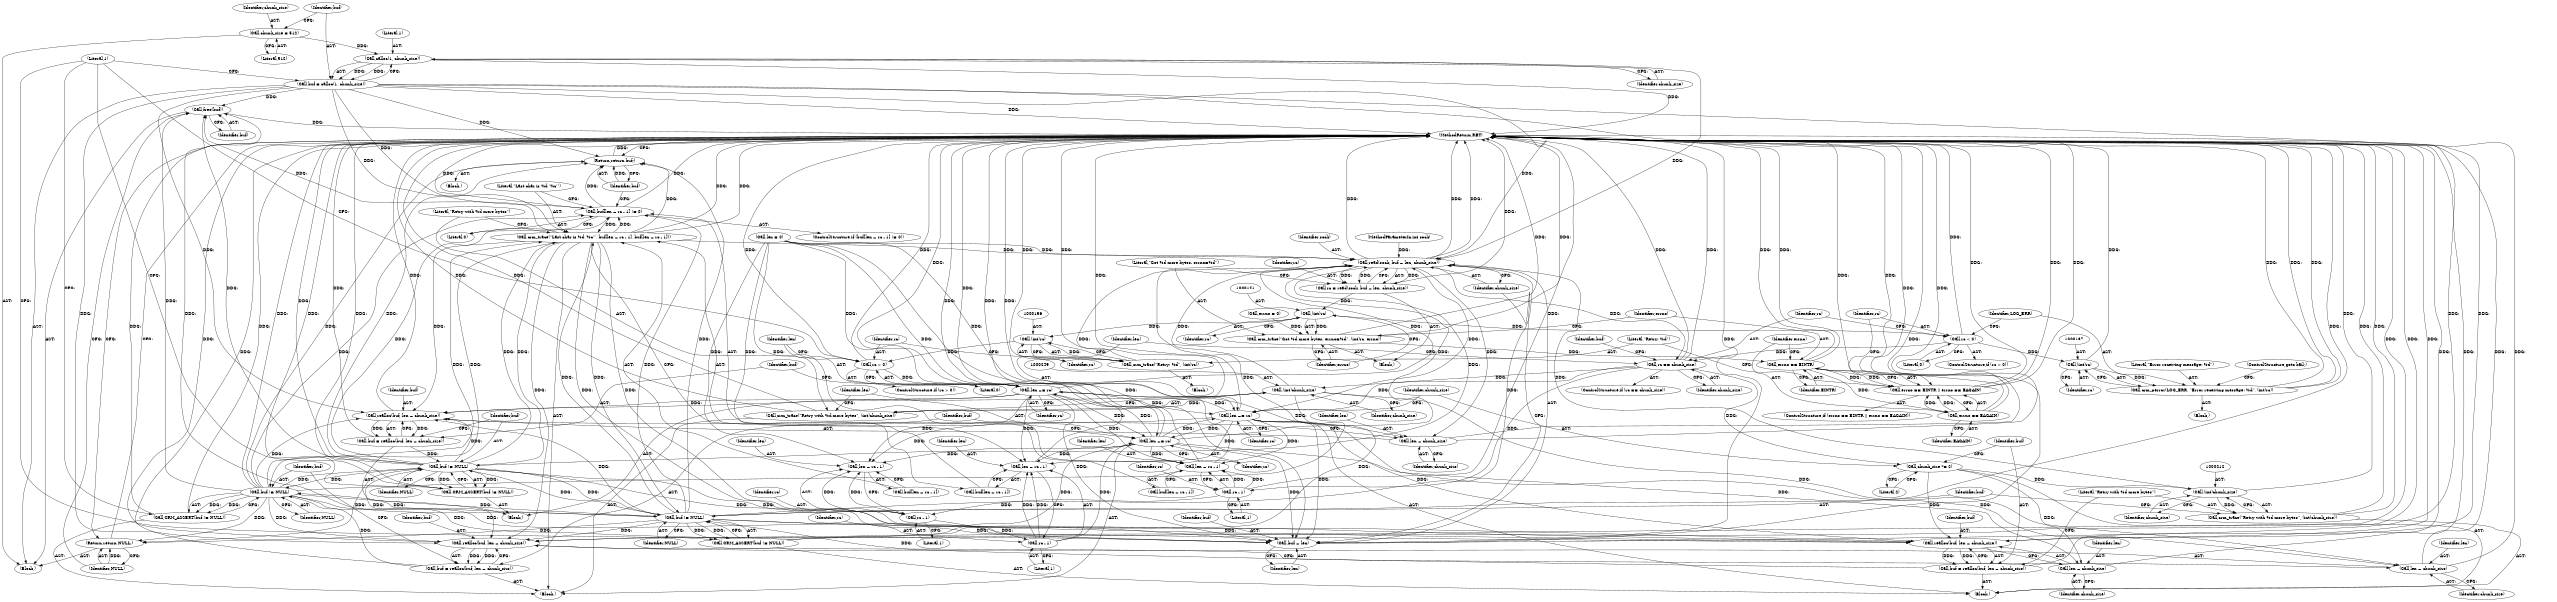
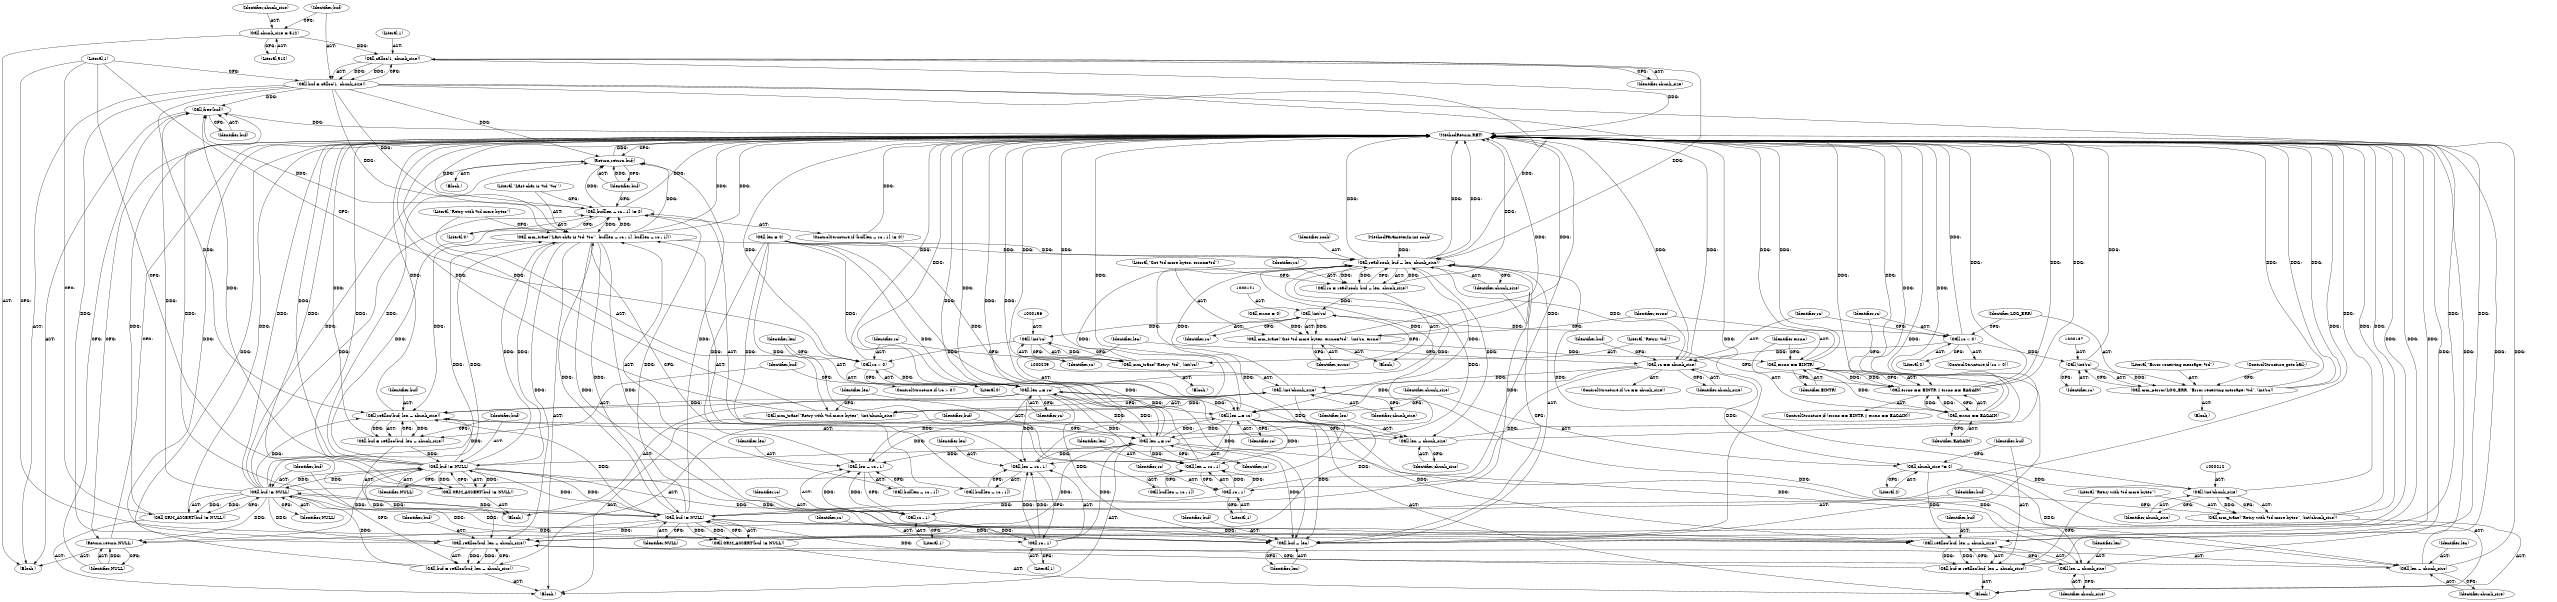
(901, 110) -> (1112, 138)
(1912, 480) -> (1912, 480)
